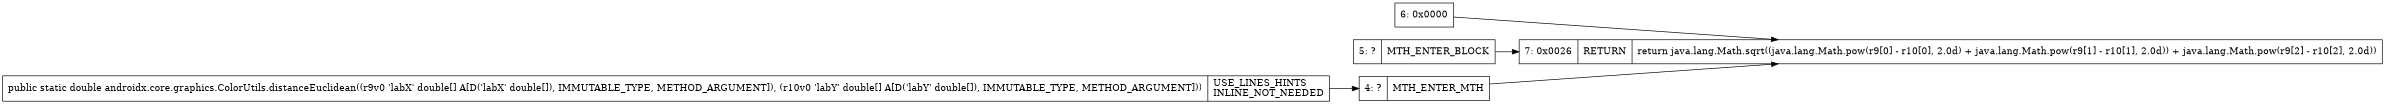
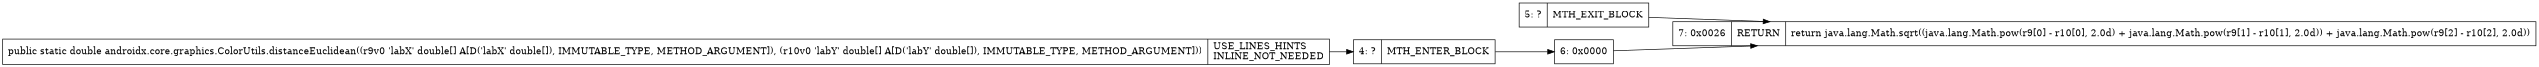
(1438, 51) -> (1598, 15)
(1631, 74) -> (1521, 52)
(1438, 88) -> (1438, 51)
